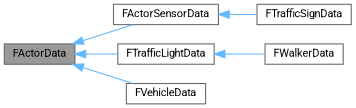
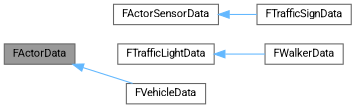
(108, 33) -> none
(102, 54) -> none
